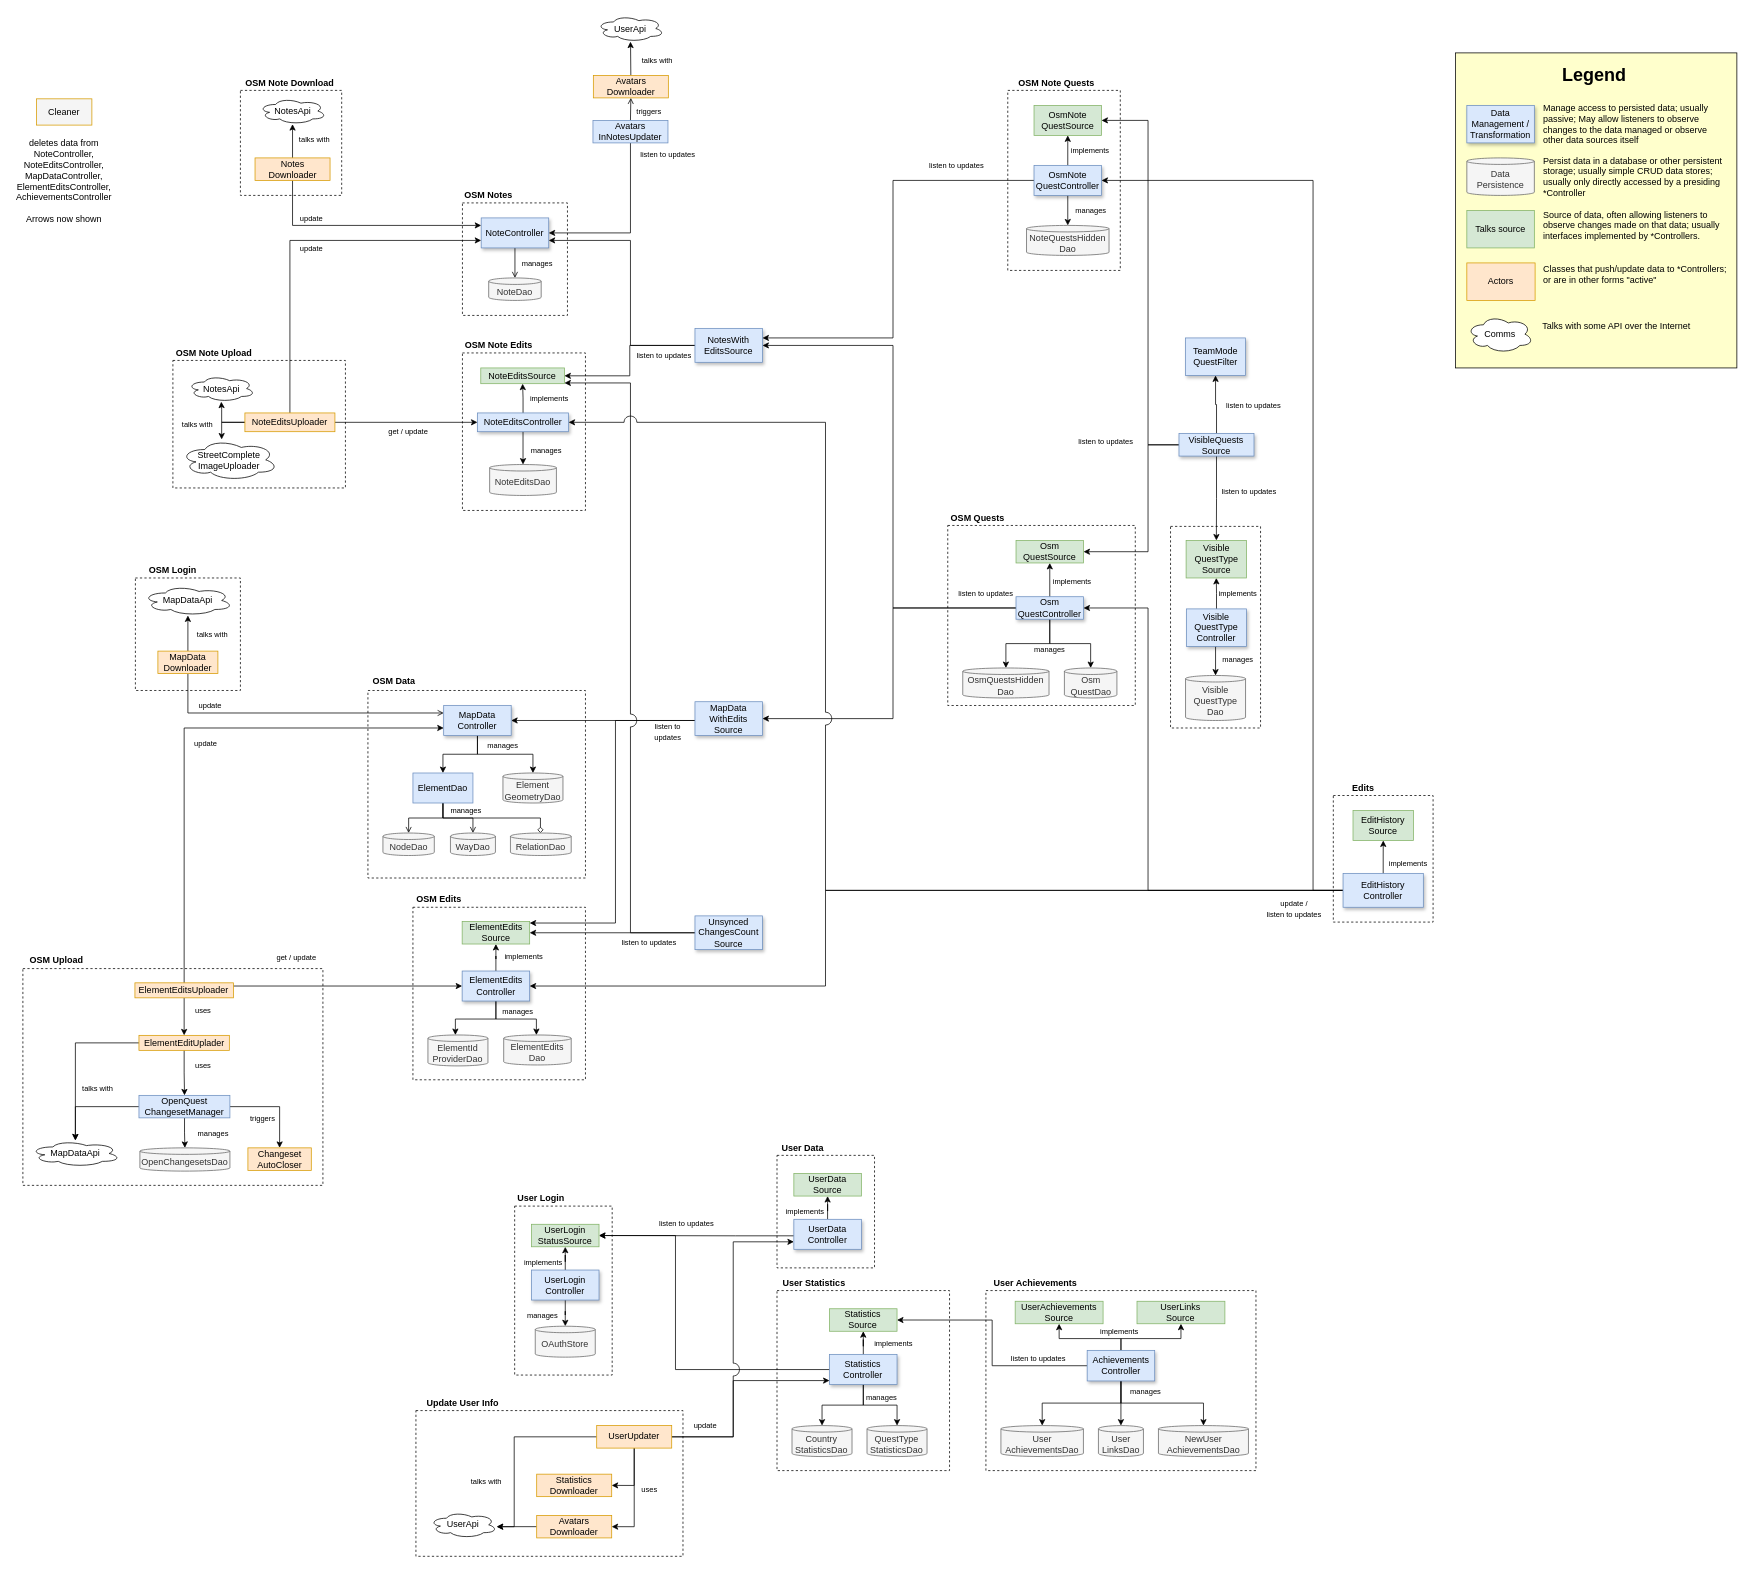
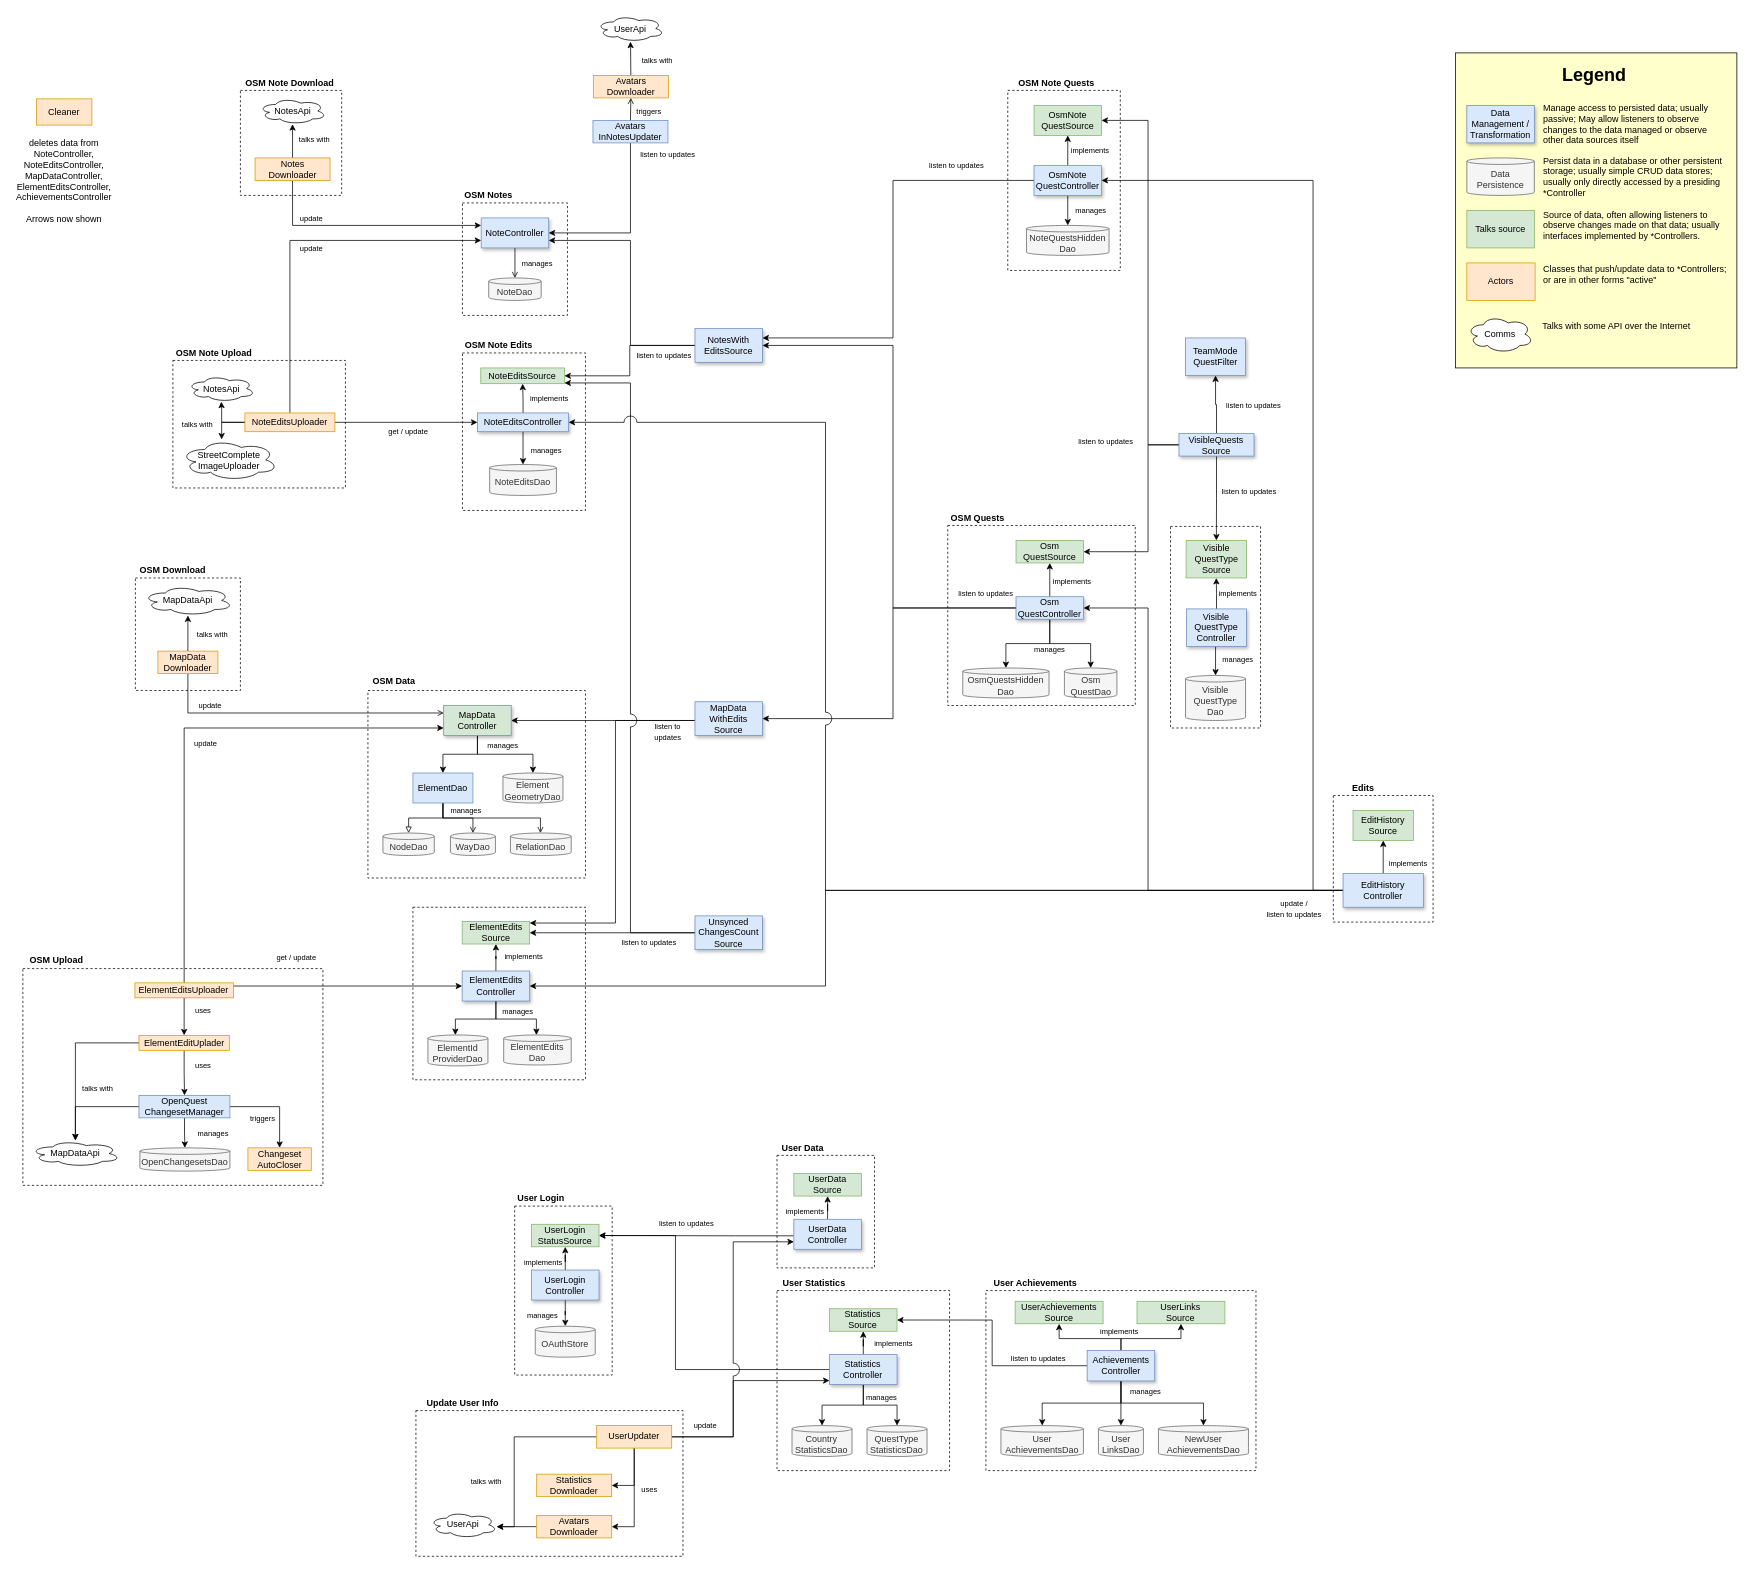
(64, 112) -> (64, 112)
(173, 570) -> (173, 570)
(477, 720) -> (477, 720)
(540, 826) -> (540, 828)
(409, 827) -> (409, 826)
(439, 900) -> none
